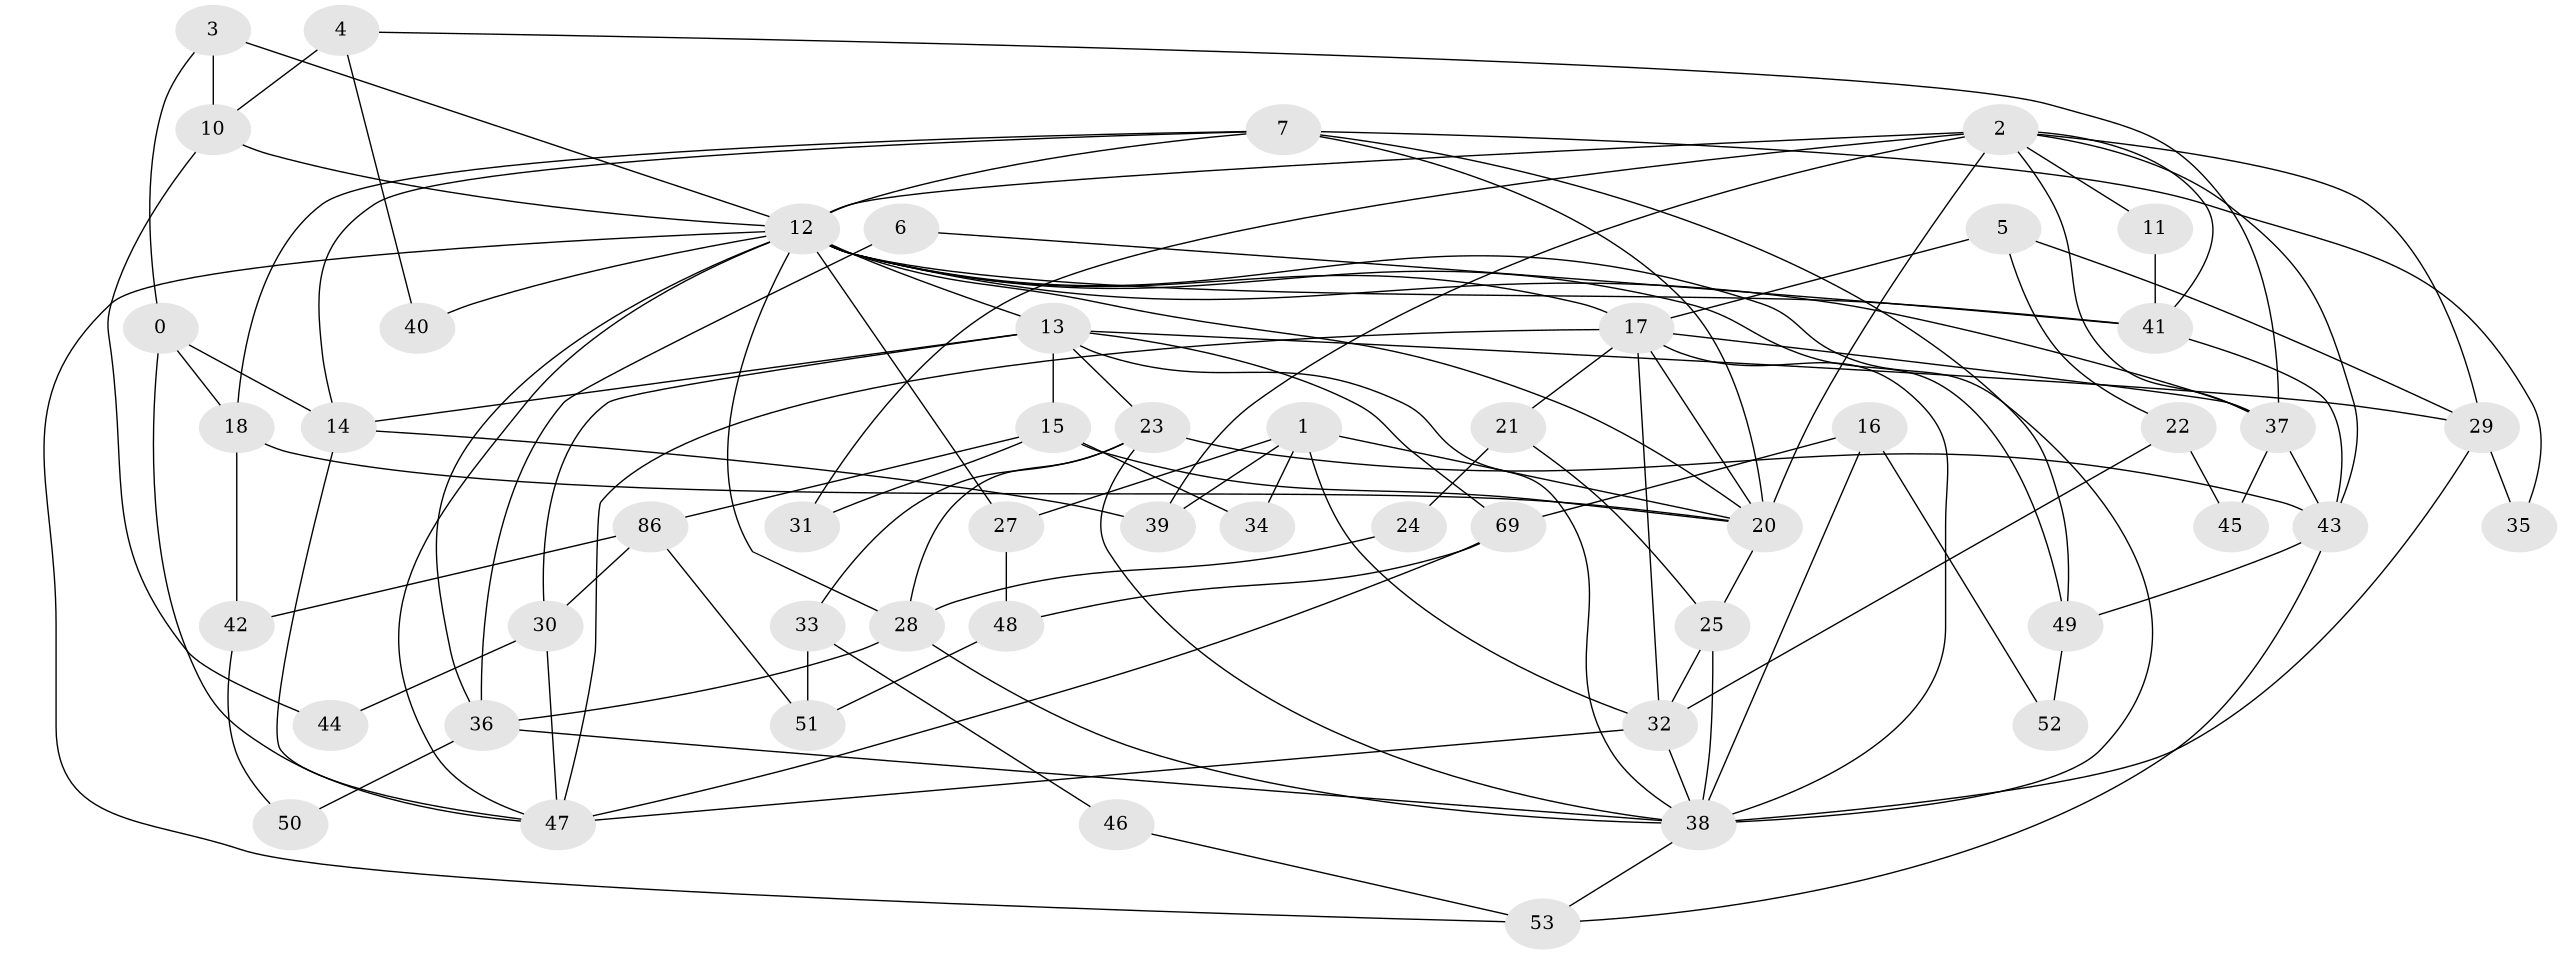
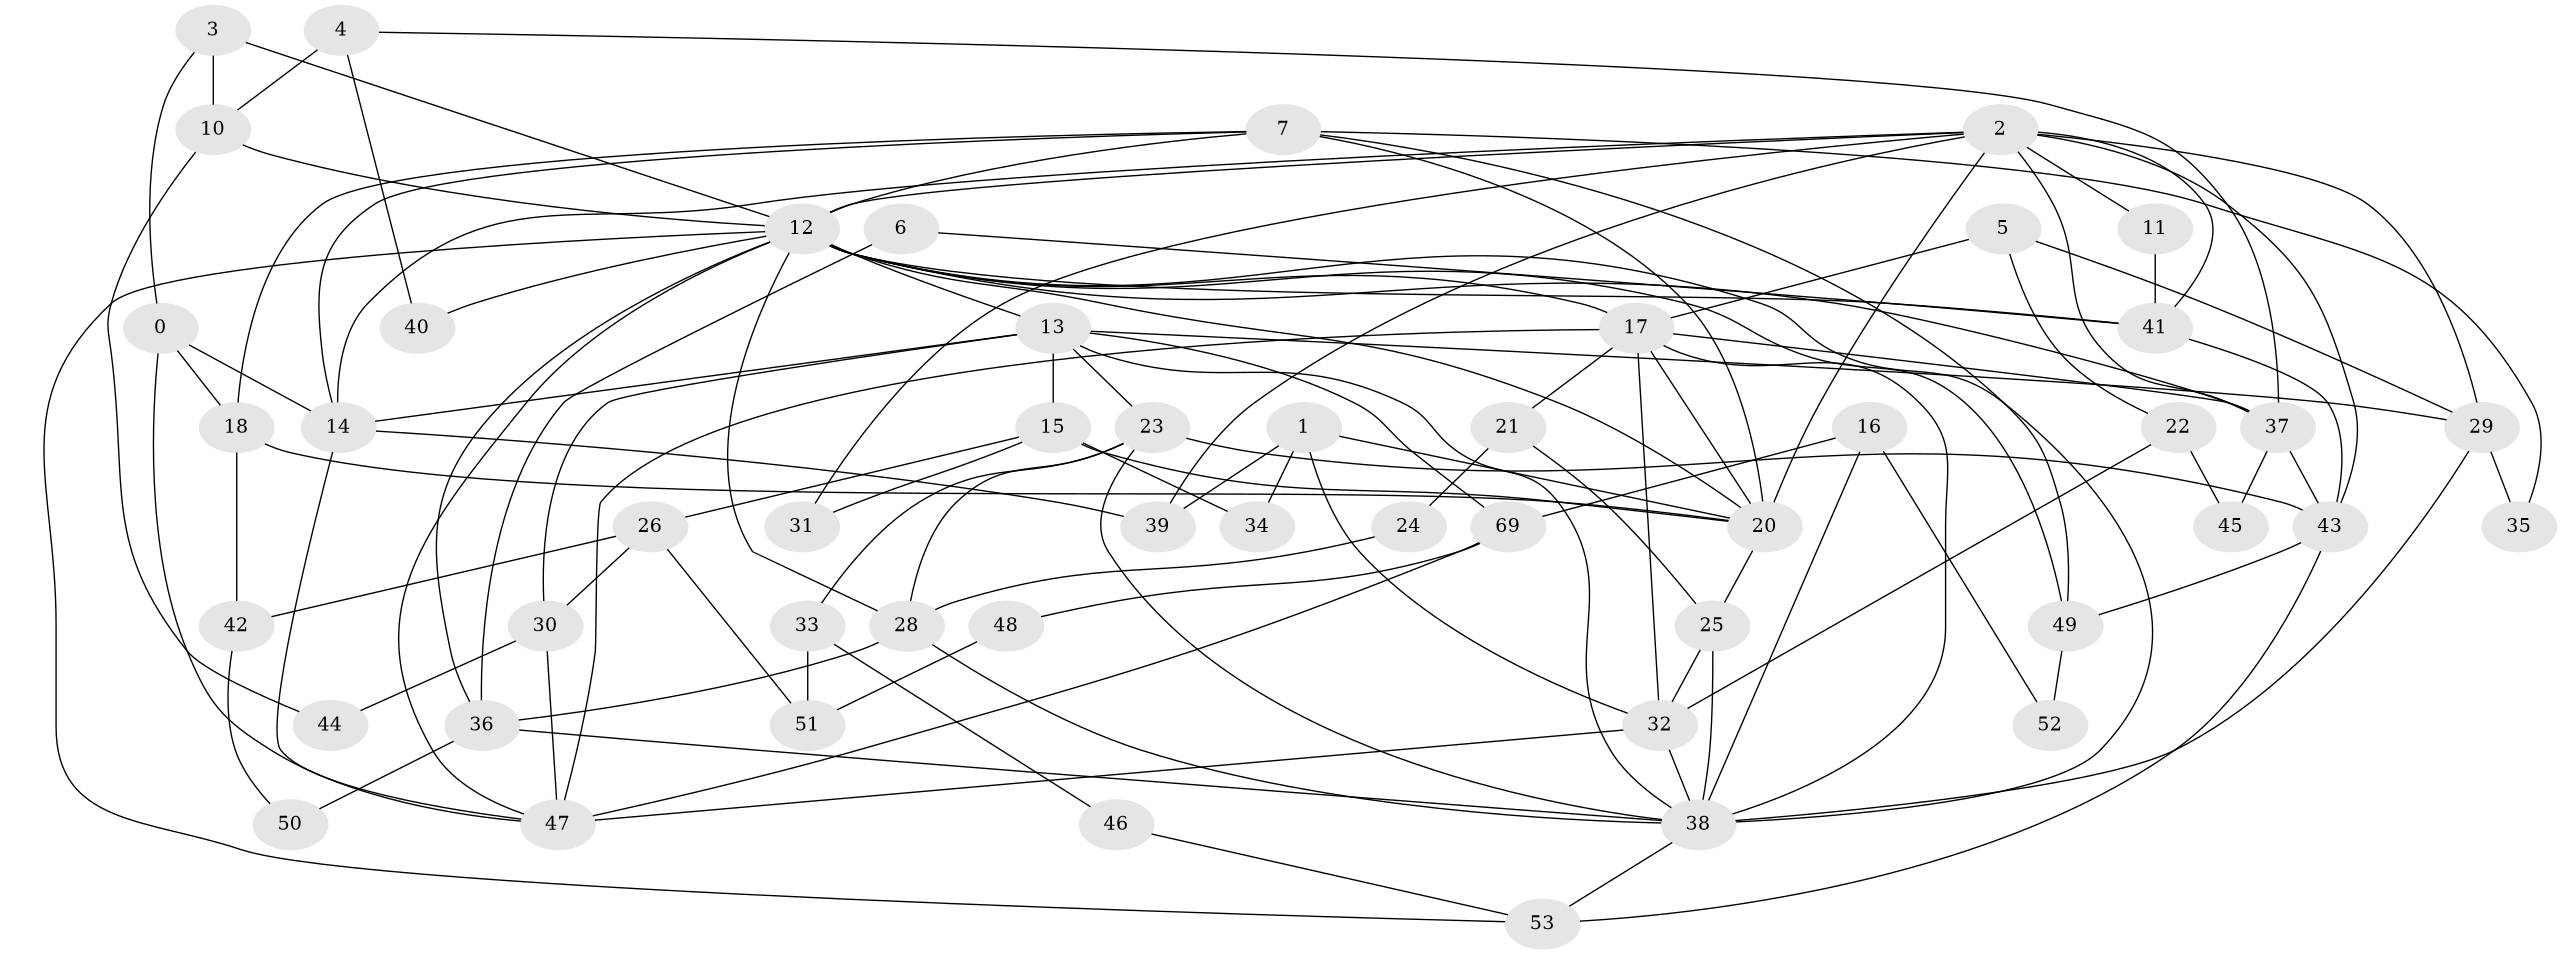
none -> (841, 193)
(650, 527) -> (650, 527)
(1006, 527) -> none
